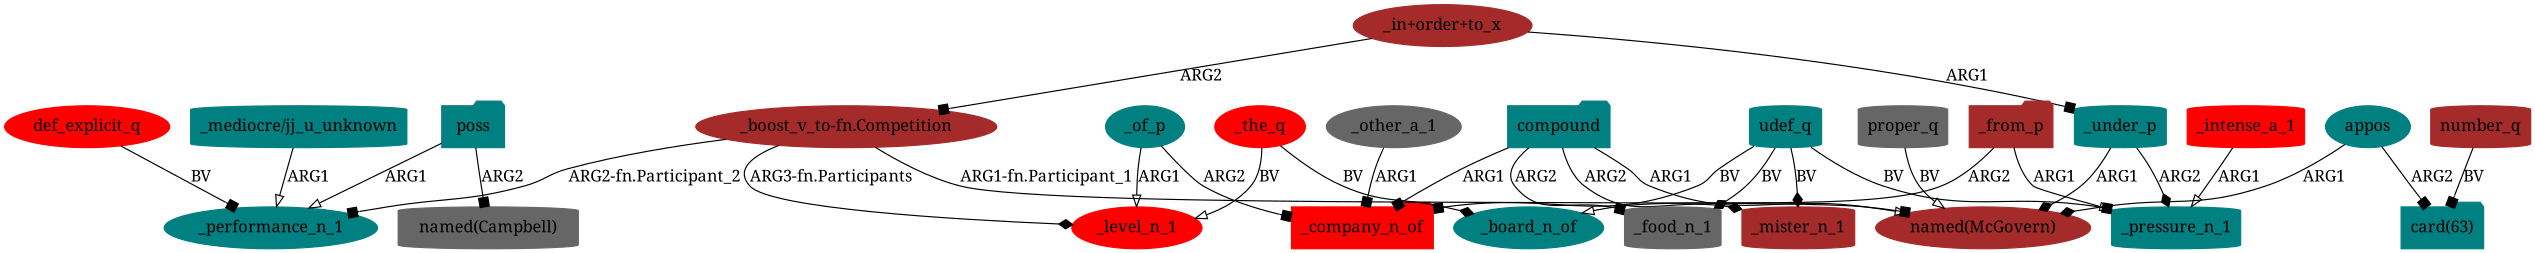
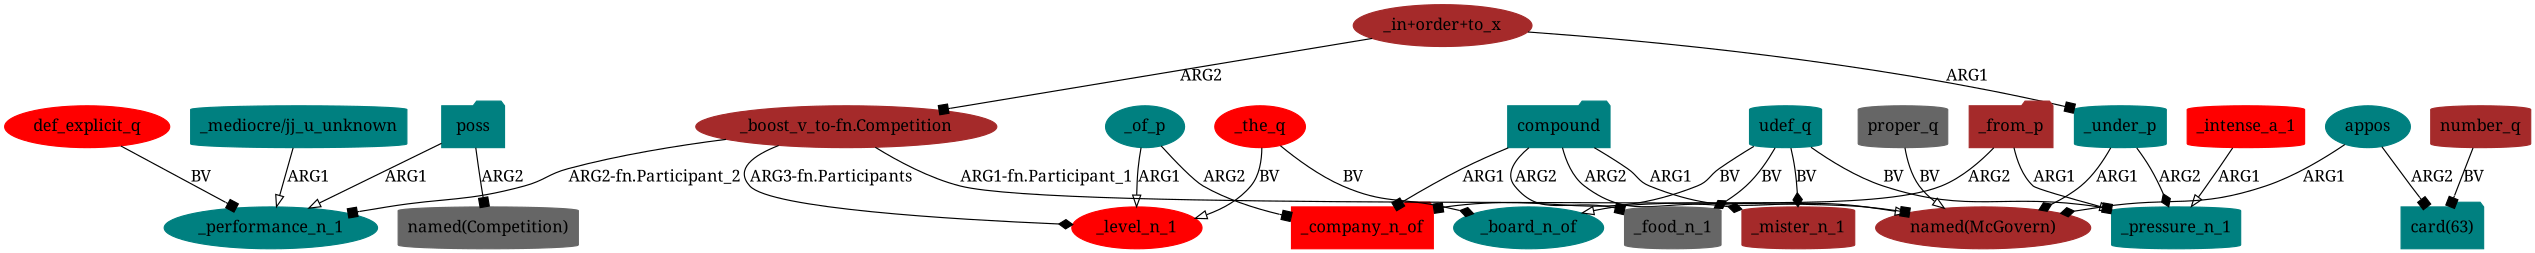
(1394, 127) -> none
(488, 228) -> (488, 228)
